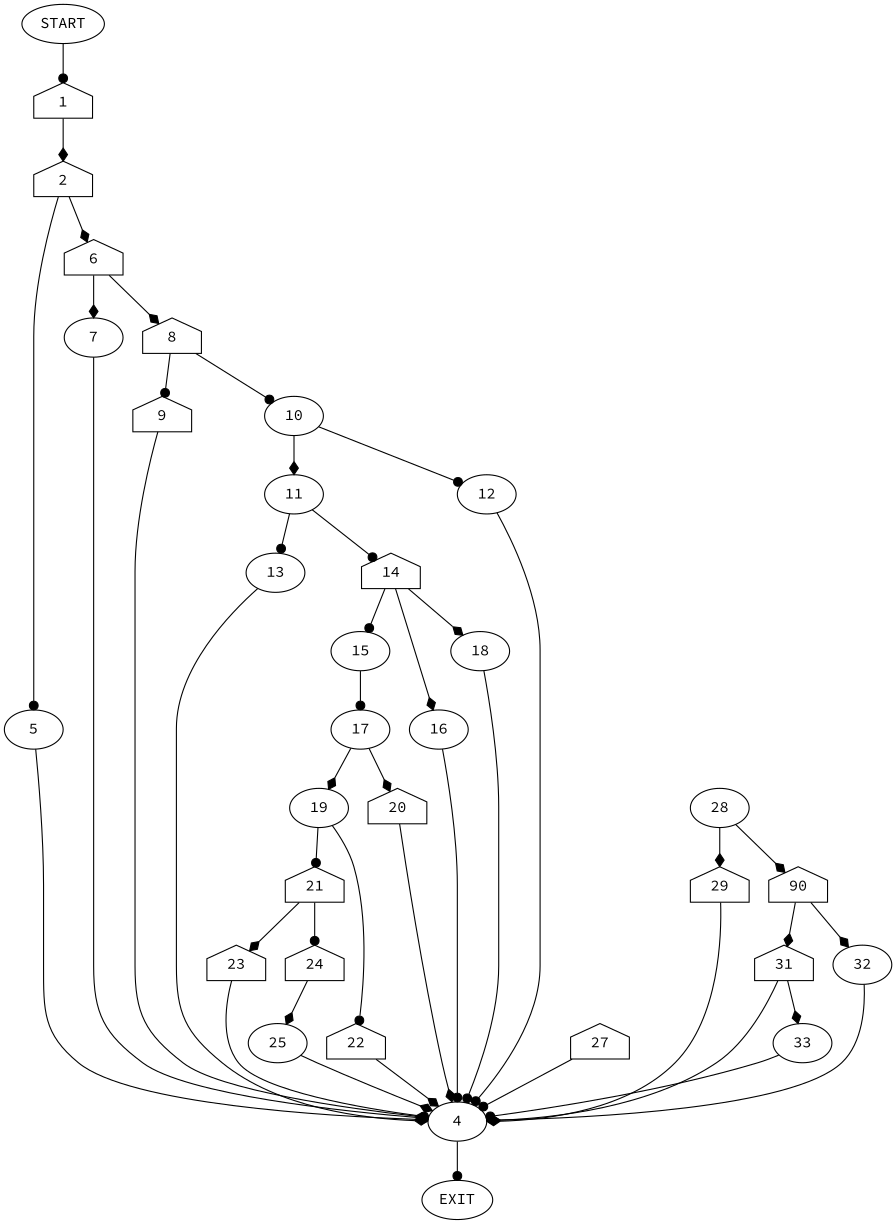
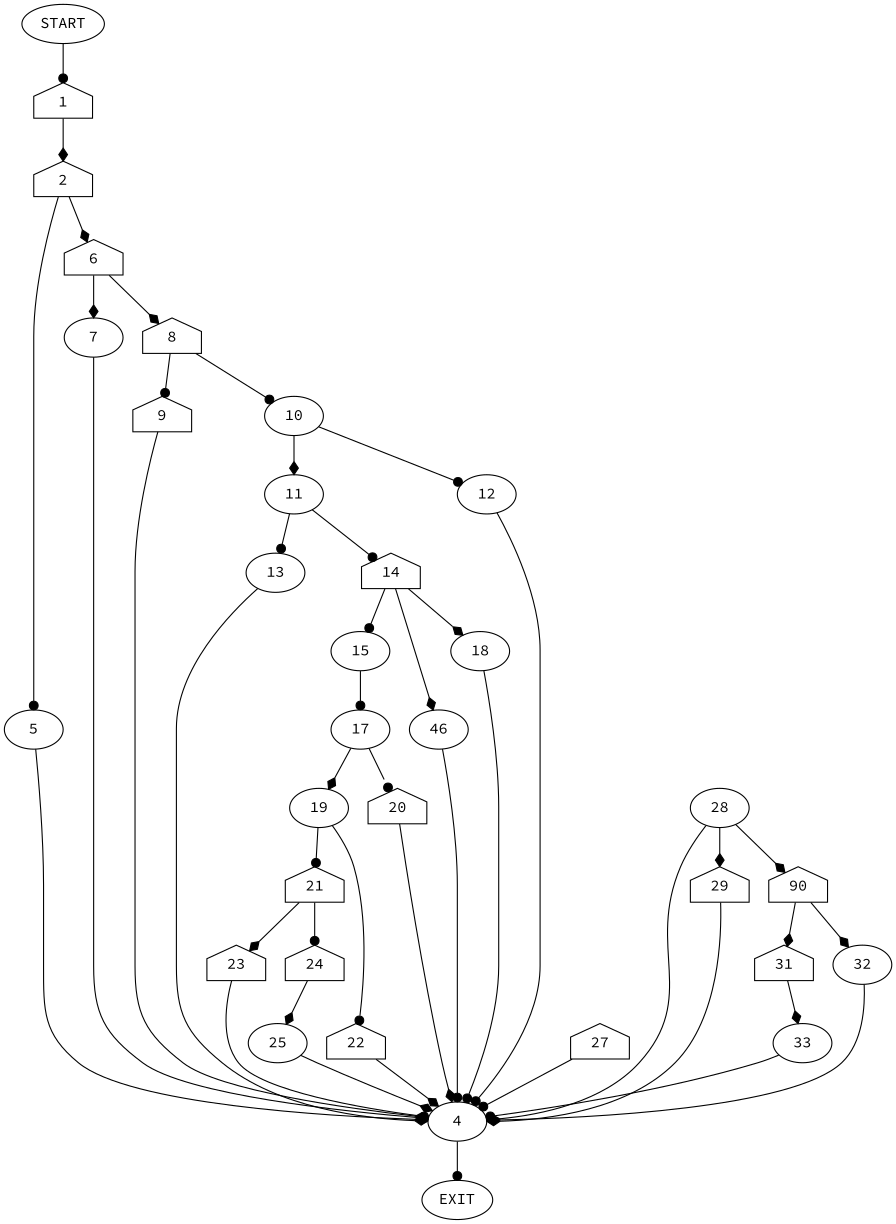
(439, 730) -> (439, 730)
(377, 764) -> (377, 764)
(706, 1069) -> (664, 1020)
